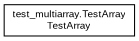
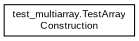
(69, 20) -> (69, 20)
